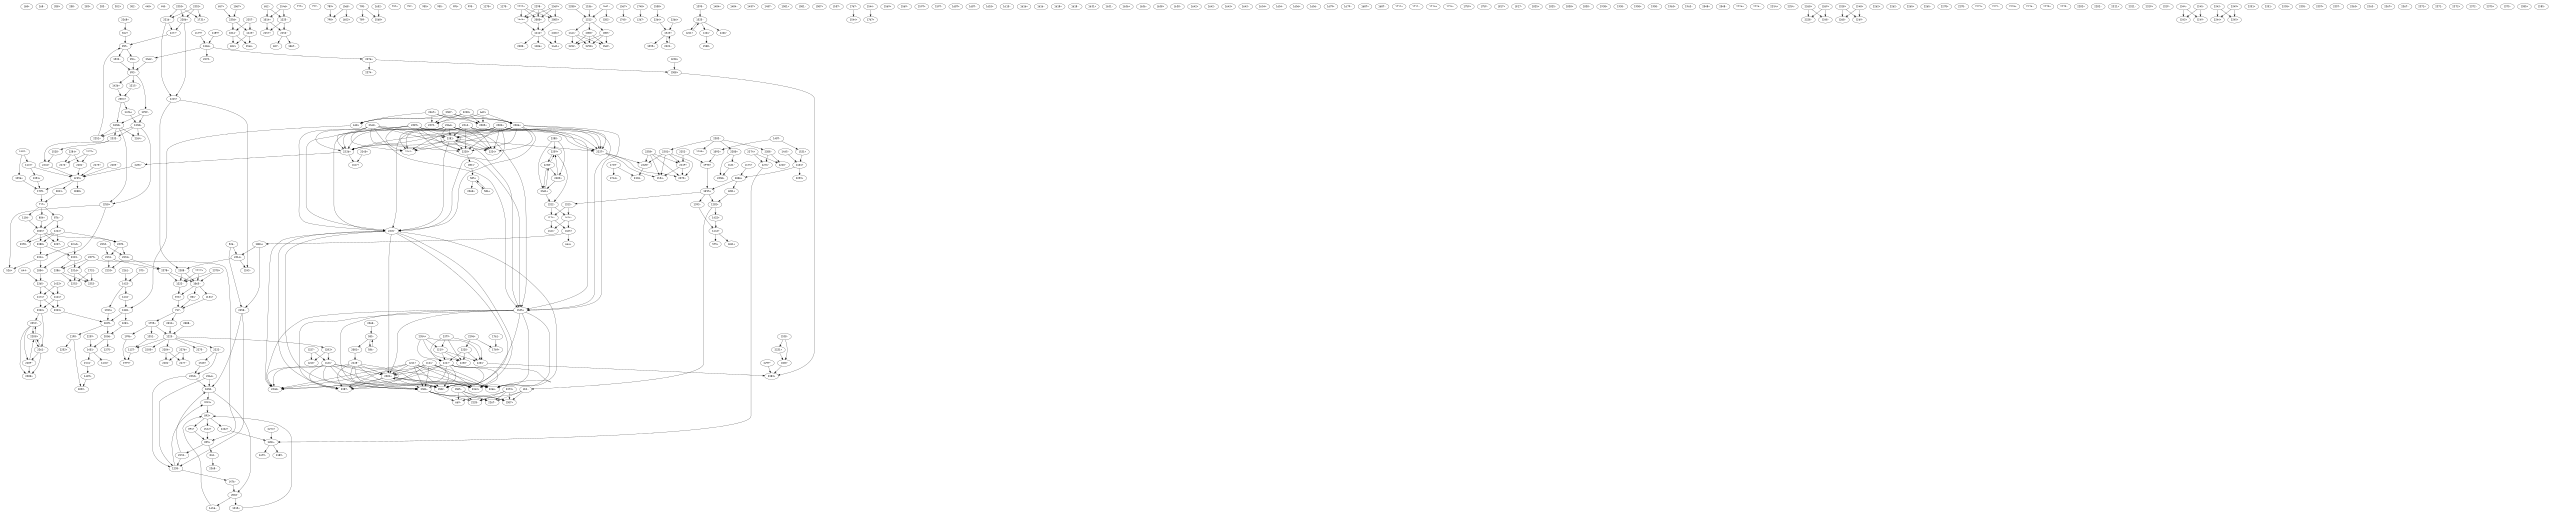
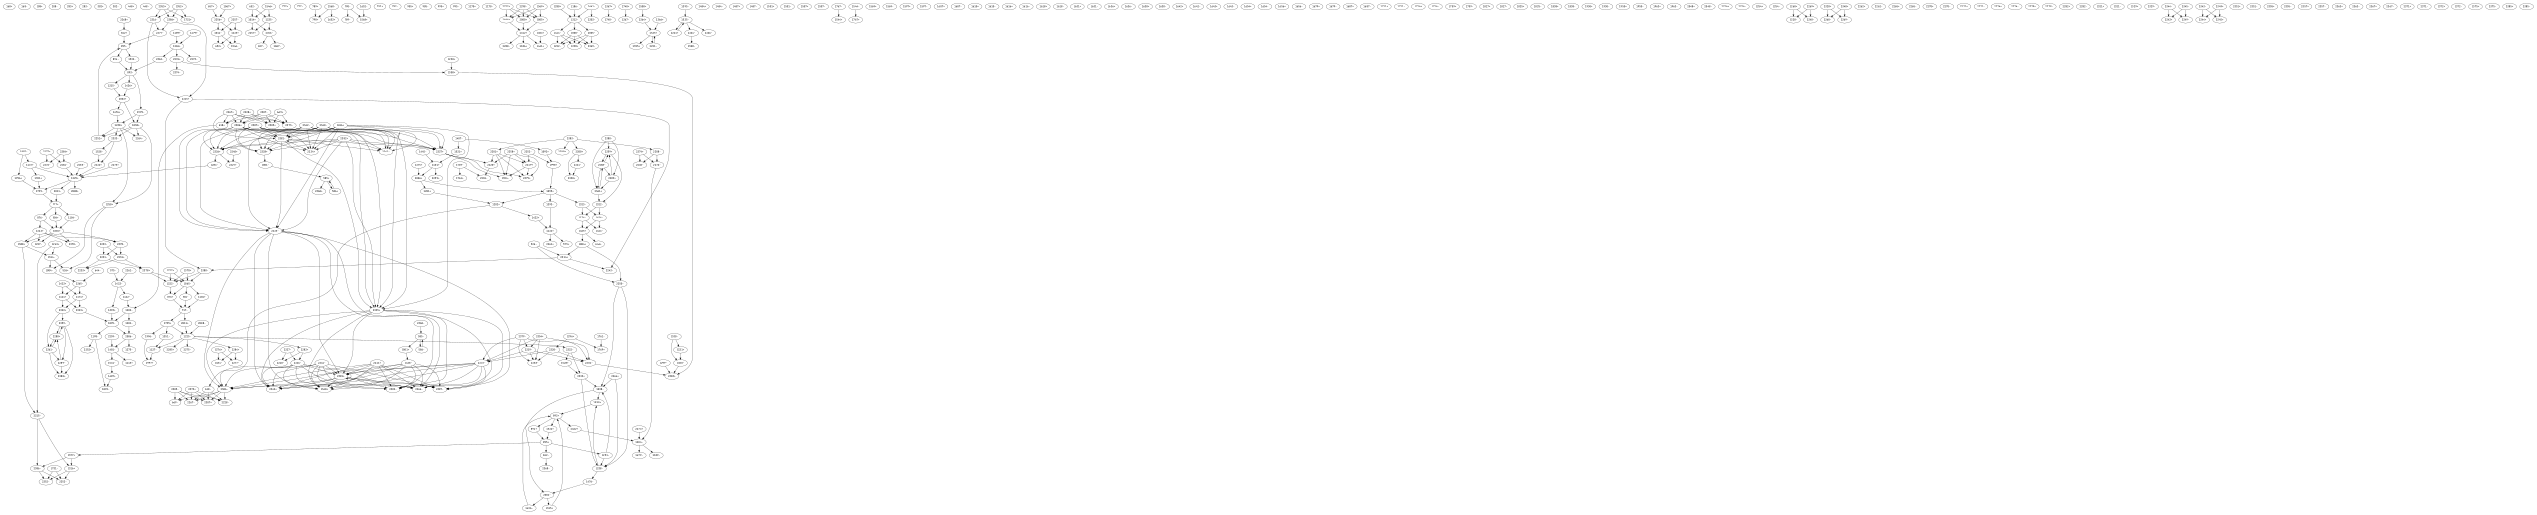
(470, 134) -> (233, 136)
(230, 296) -> (310, 449)
